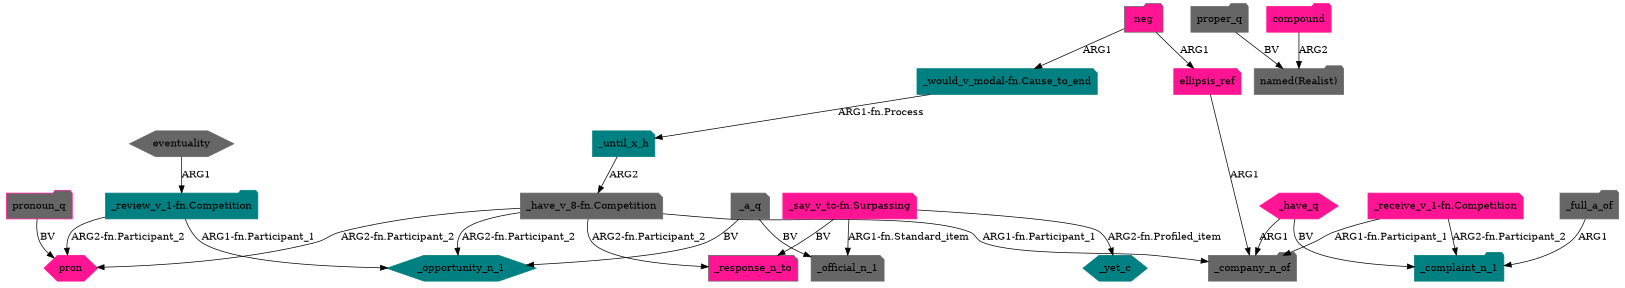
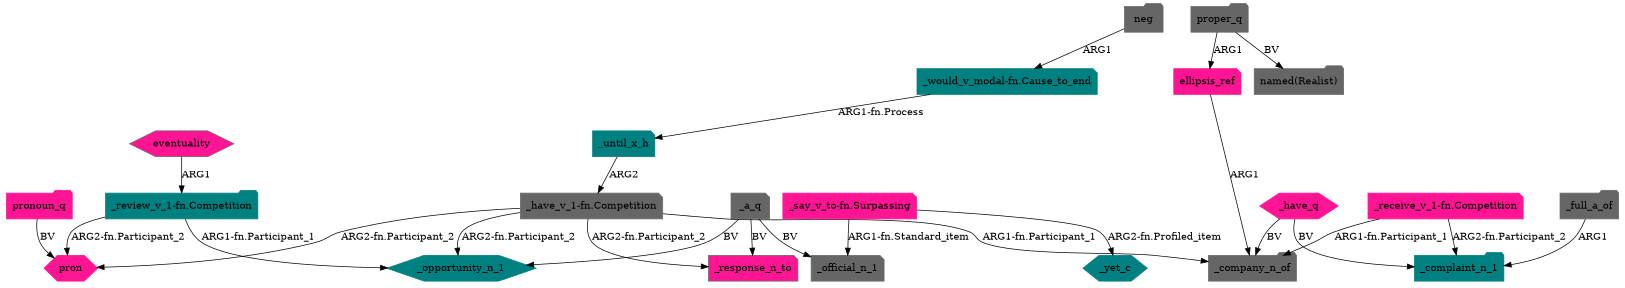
(1144, 19) -> (1144, 19)
(1299, 19) -> none
(1172, 48) -> (1214, 47)
(182, 144) -> (182, 144)
(39, 206) -> (39, 206)
(592, 206) -> (592, 206)
(810, 236) -> (752, 234)
(1274, 237) -> (1274, 237)
